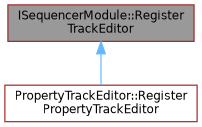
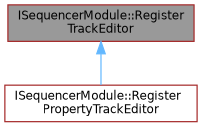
(101, 103) -> (101, 103)
